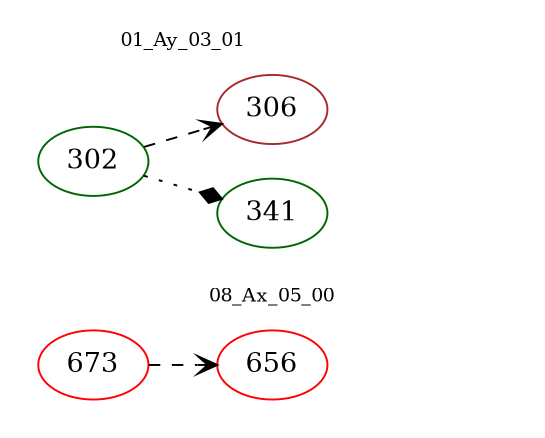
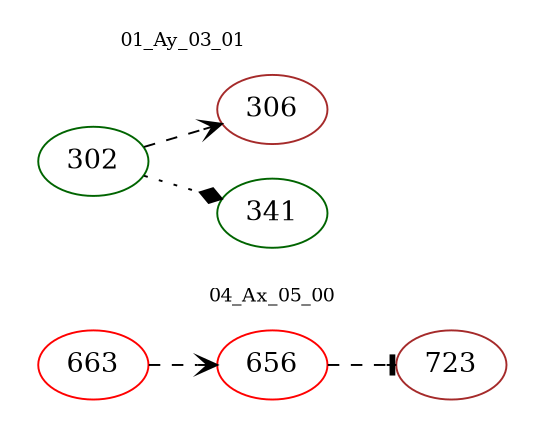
(272, 297) -> (272, 297)
(93, 365) -> (93, 365)
none -> (451, 365)
